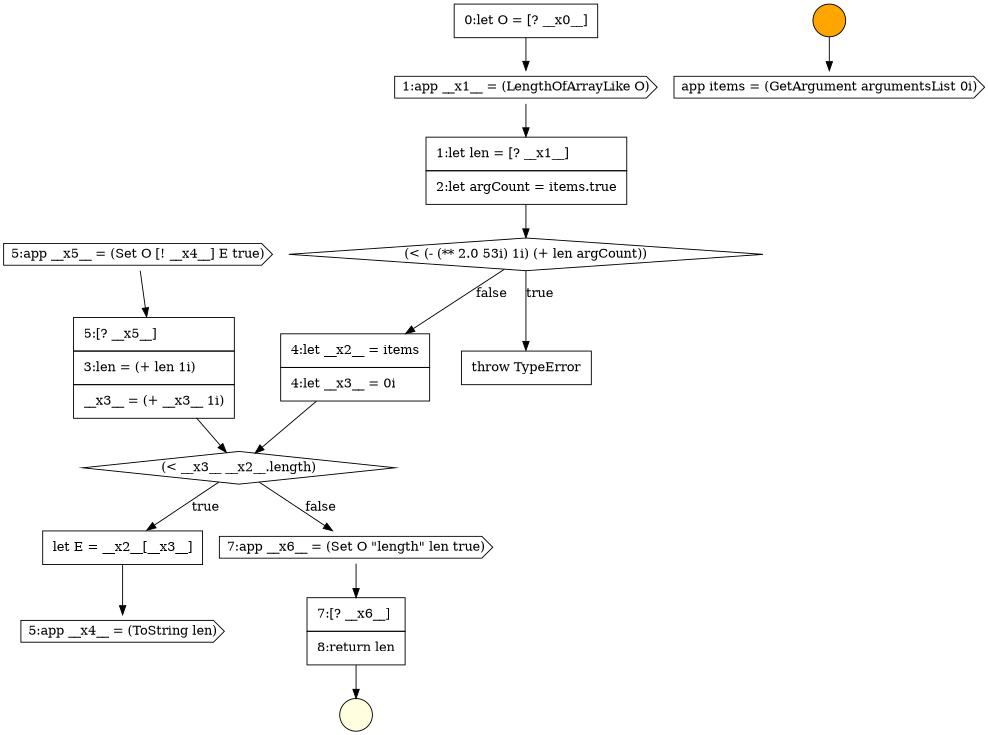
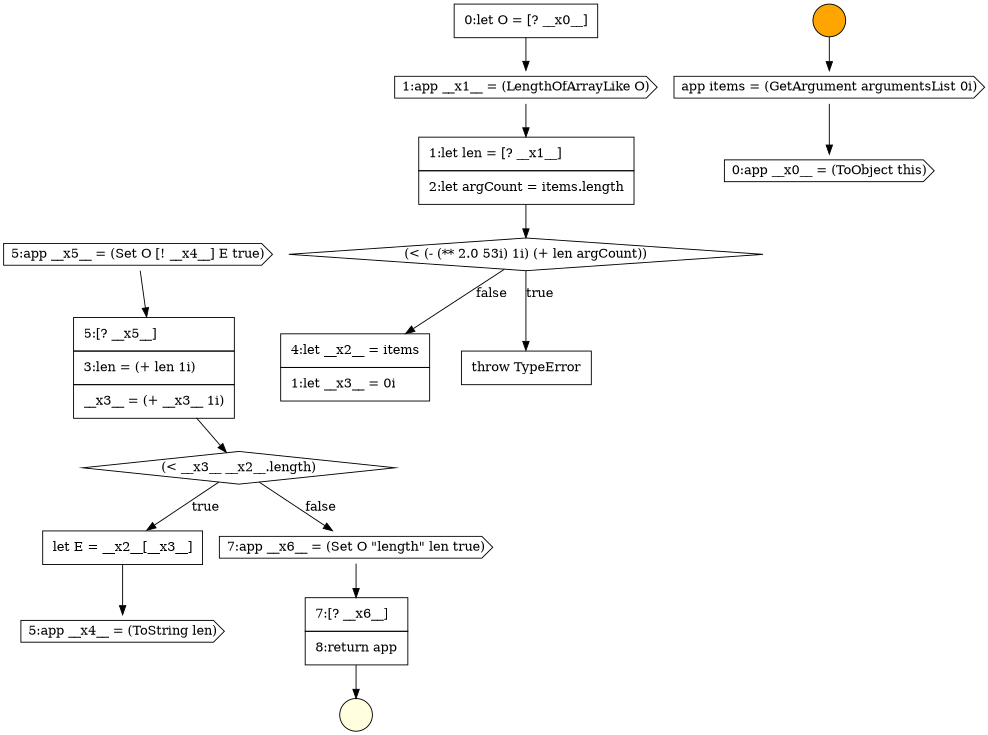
none -> (829, 171)
(526, 187) -> (526, 187)
(343, 384) -> (343, 384)
(289, 424) -> none
(356, 648) -> (357, 648)
